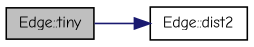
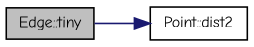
(199, 23) -> (199, 23)
